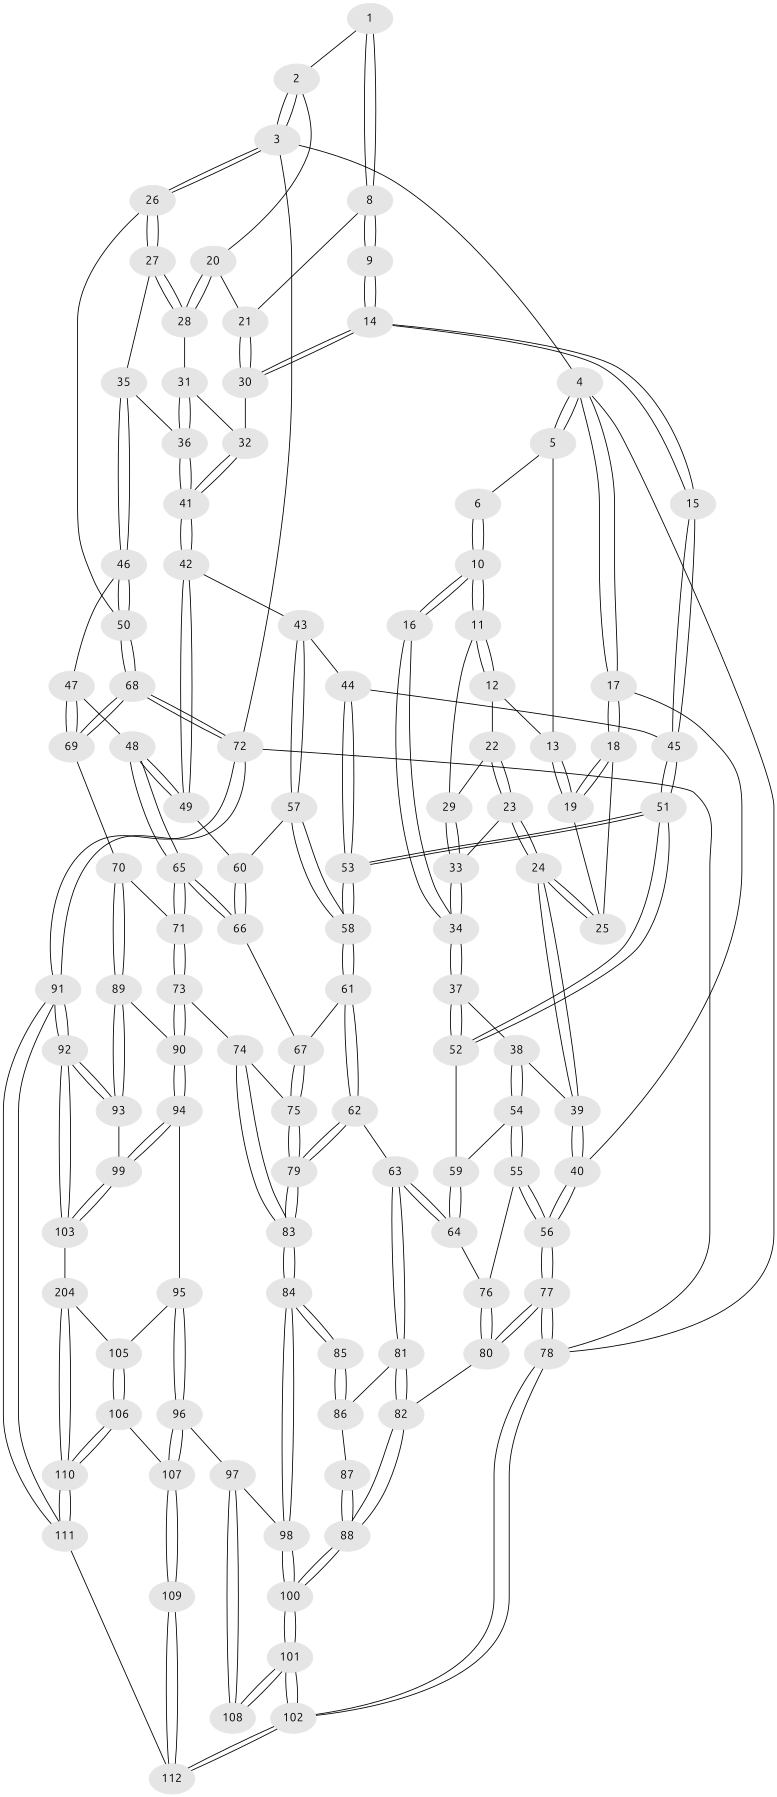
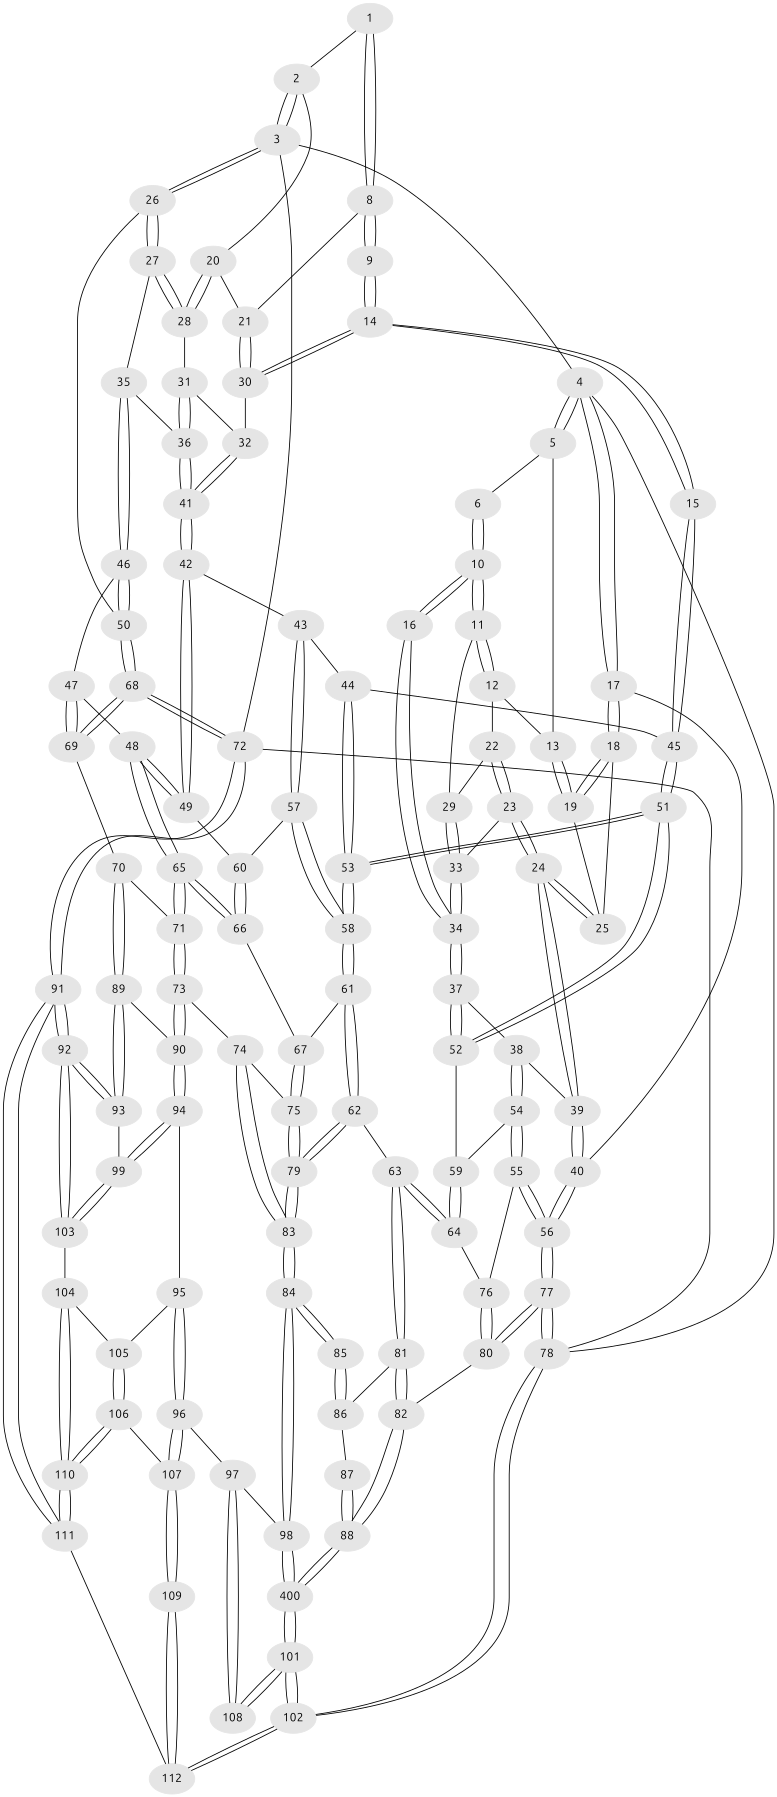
(65, 1293) -> (65, 1293)
(290, 1597) -> (290, 1597)
